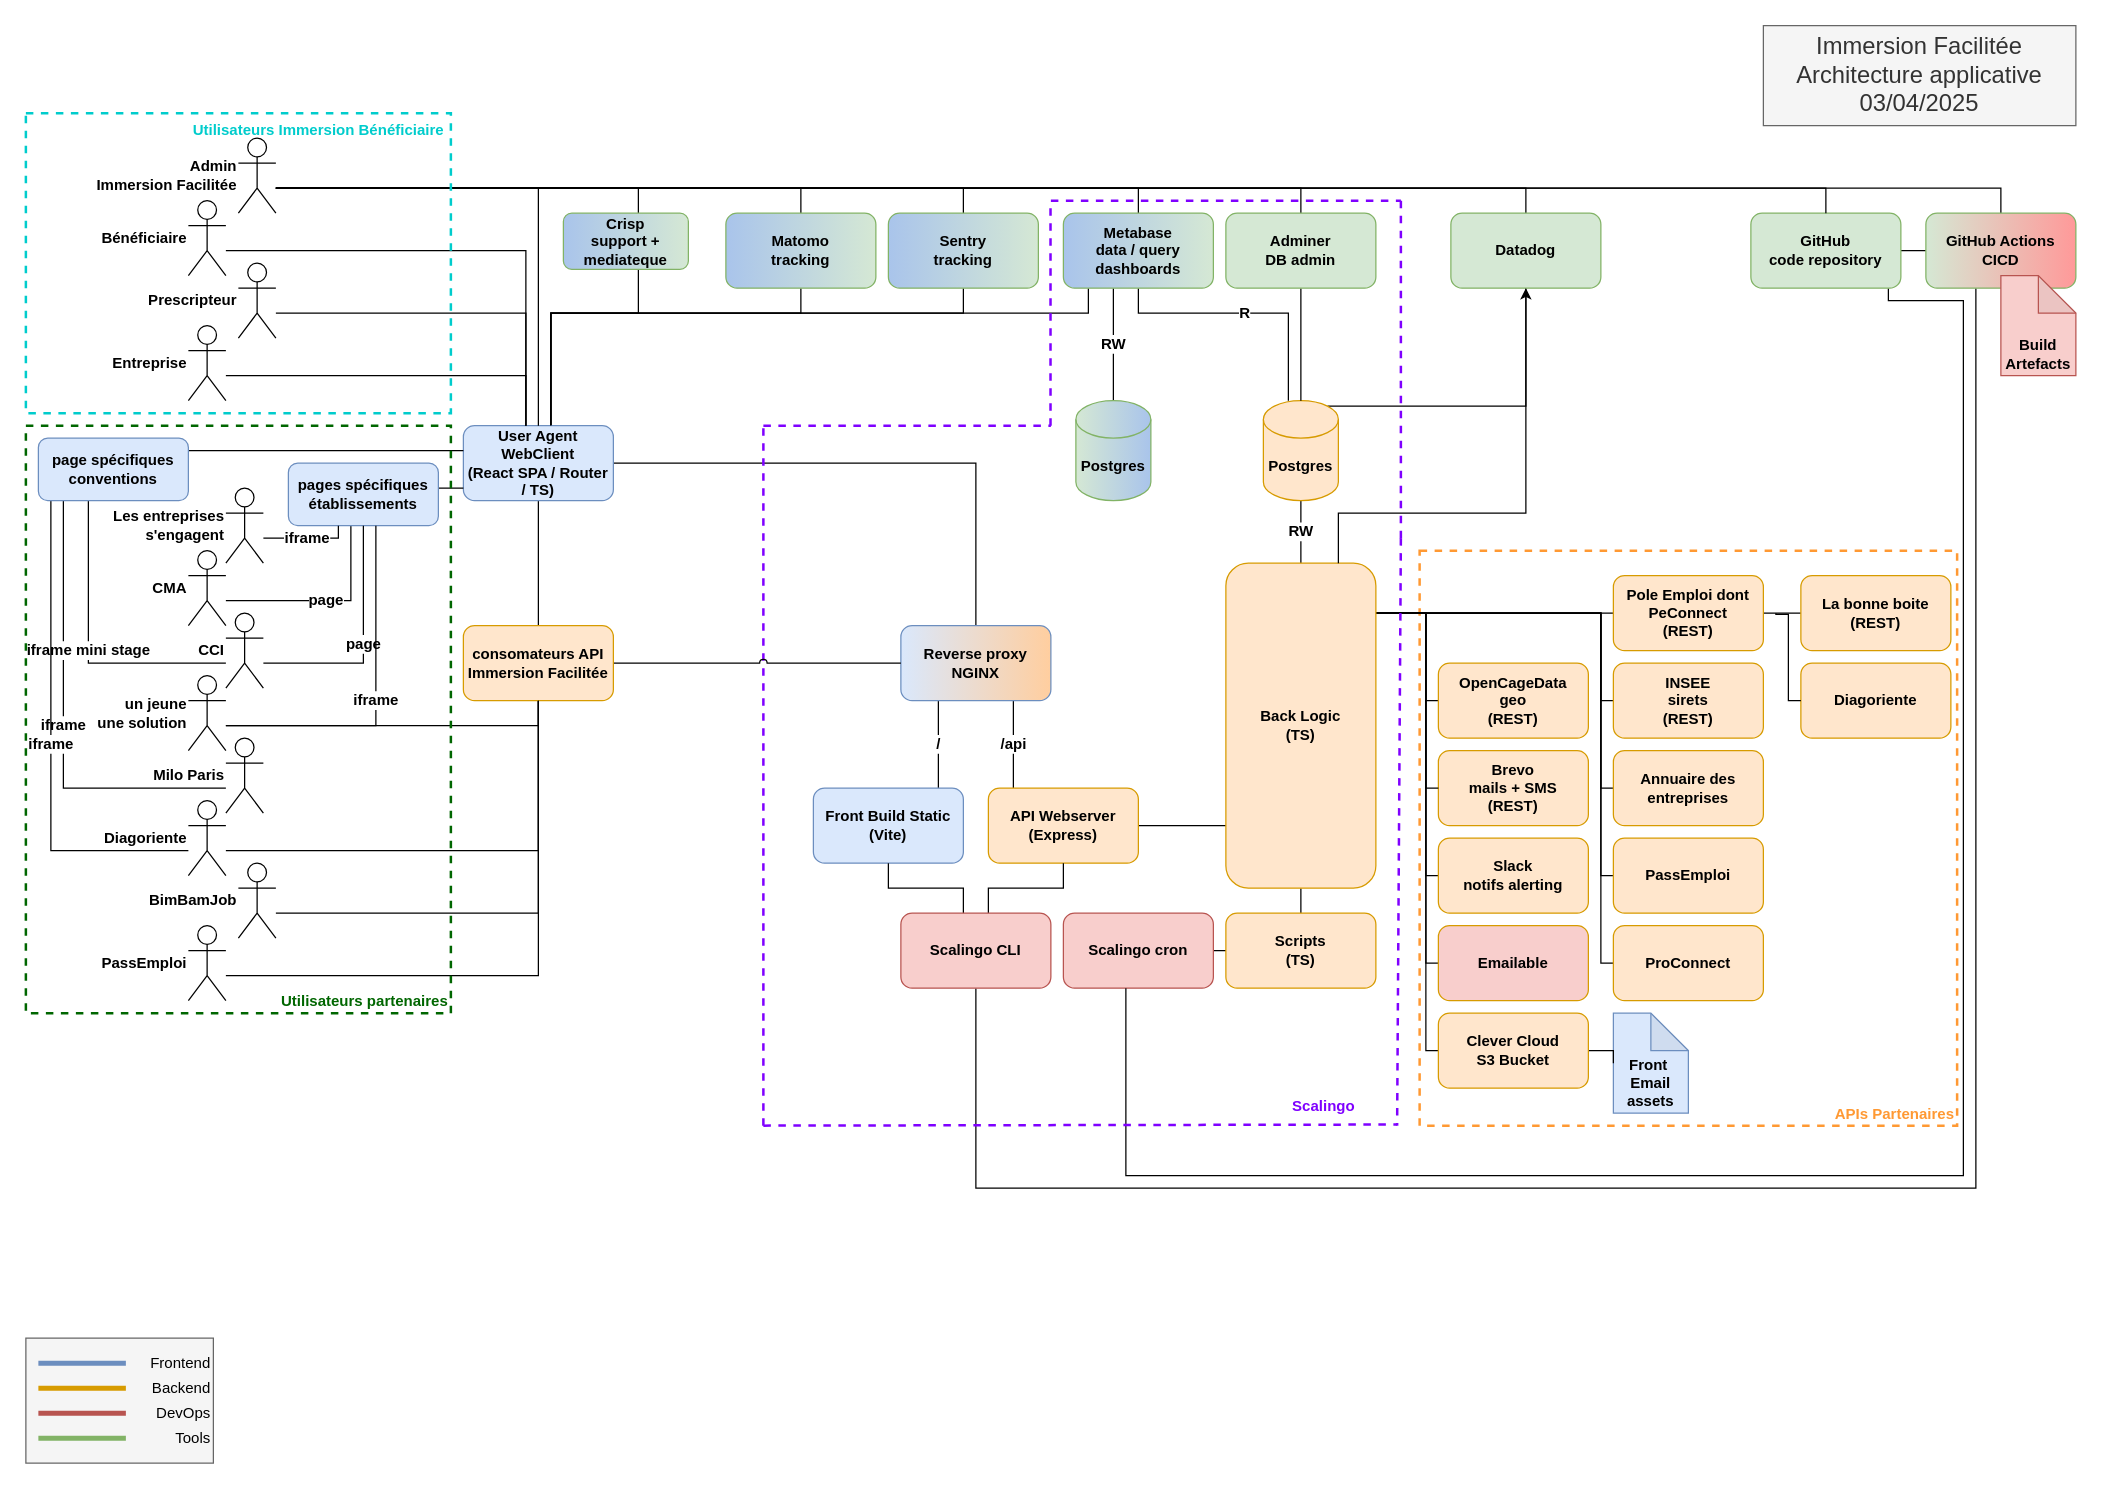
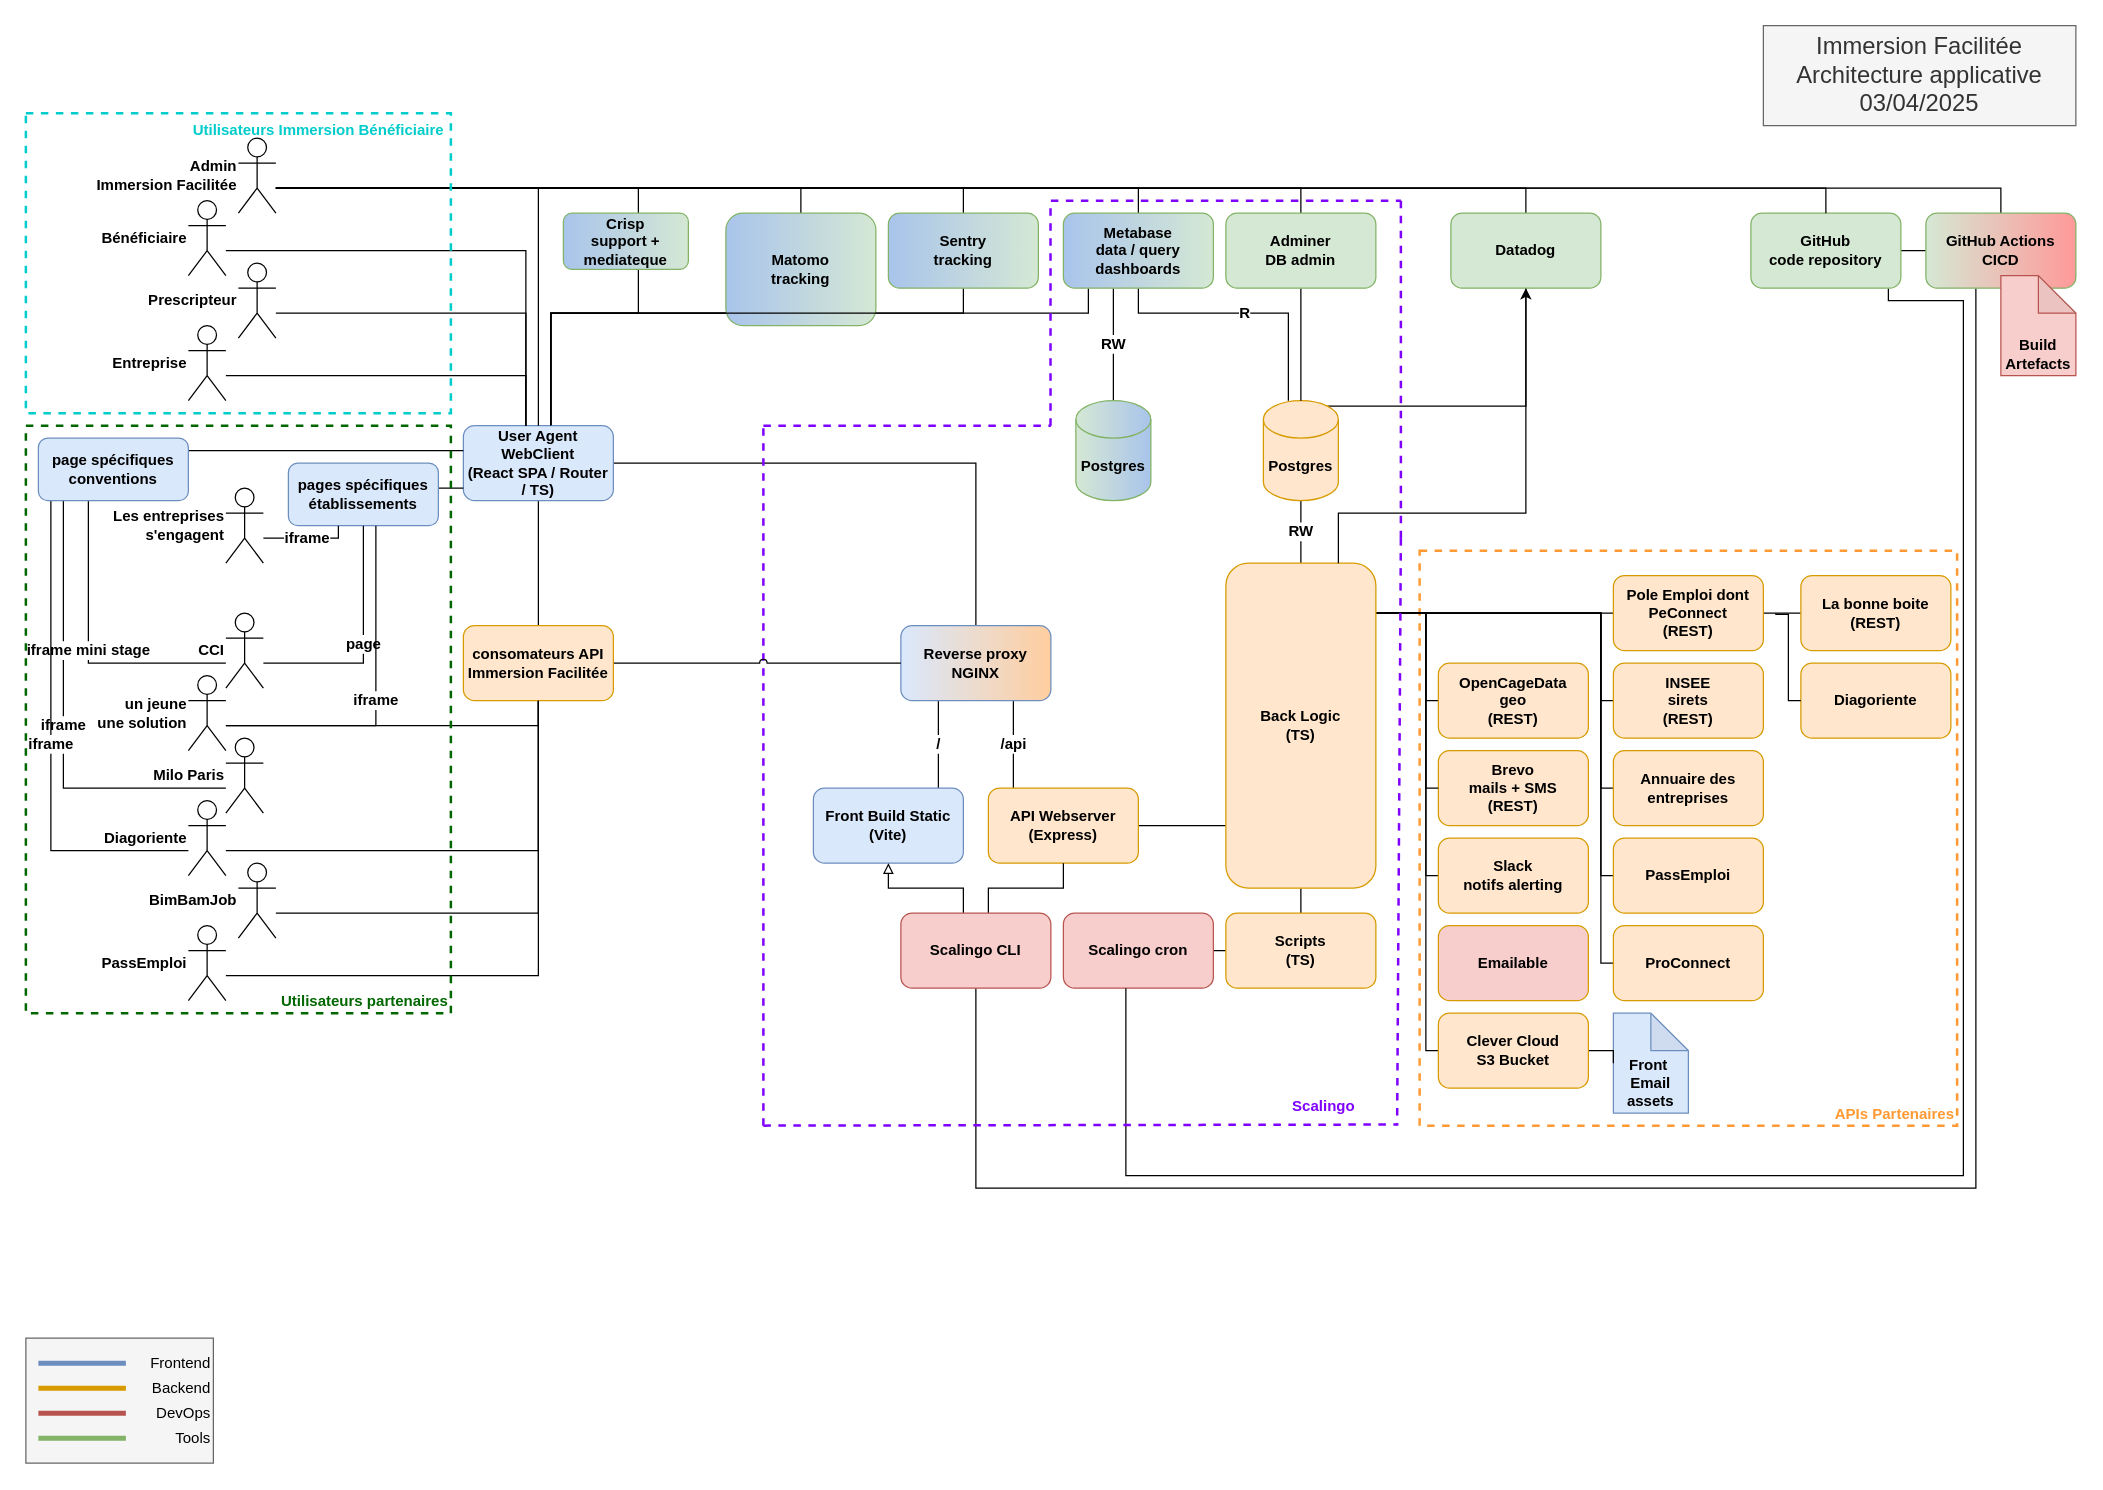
(801, 251) -> (801, 269)
(207, 588) -> none
(326, 601) -> none
(888, 869) -> (888, 874)
(1433, 963) -> none
